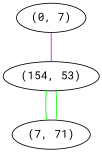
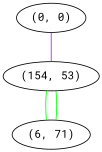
(51, 18) -> (51, 18)
(51, 135) -> (51, 135)
